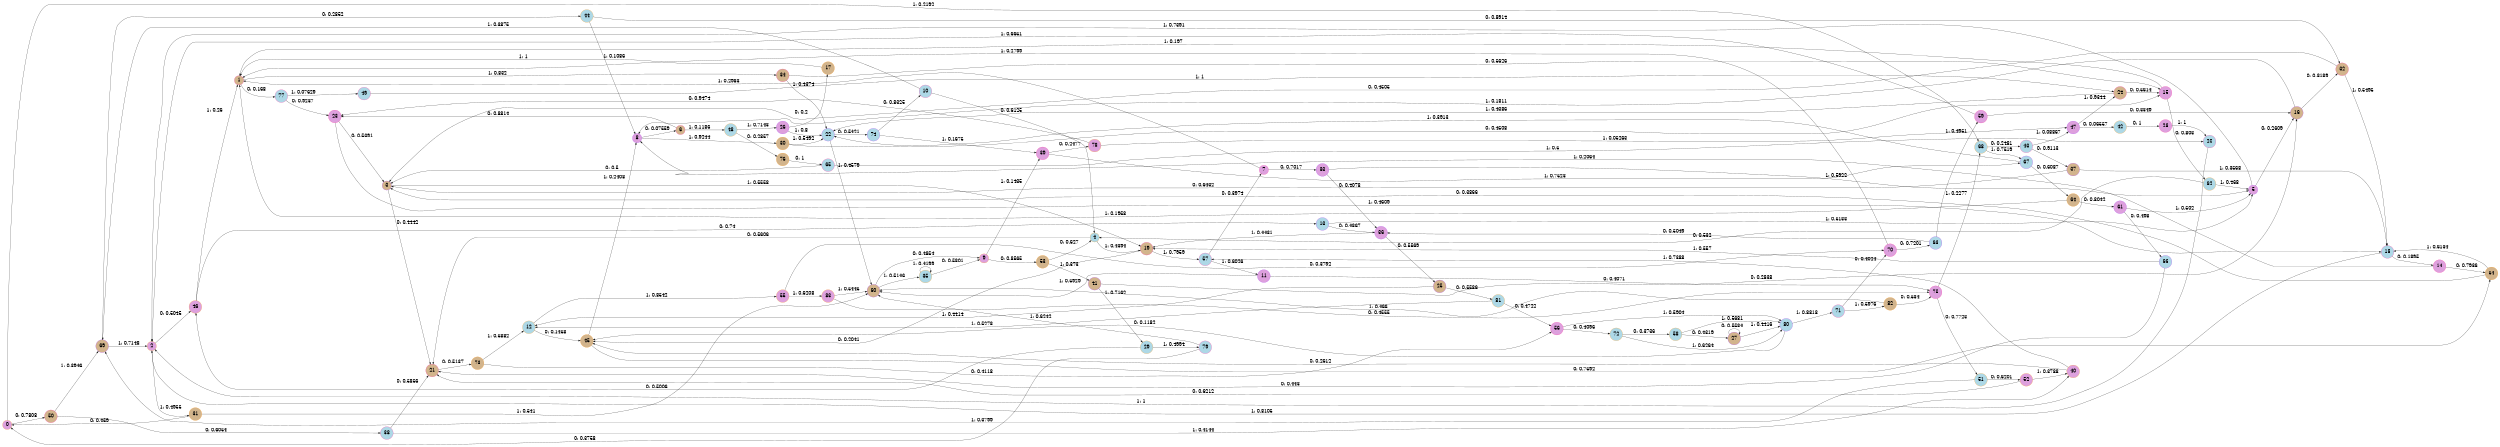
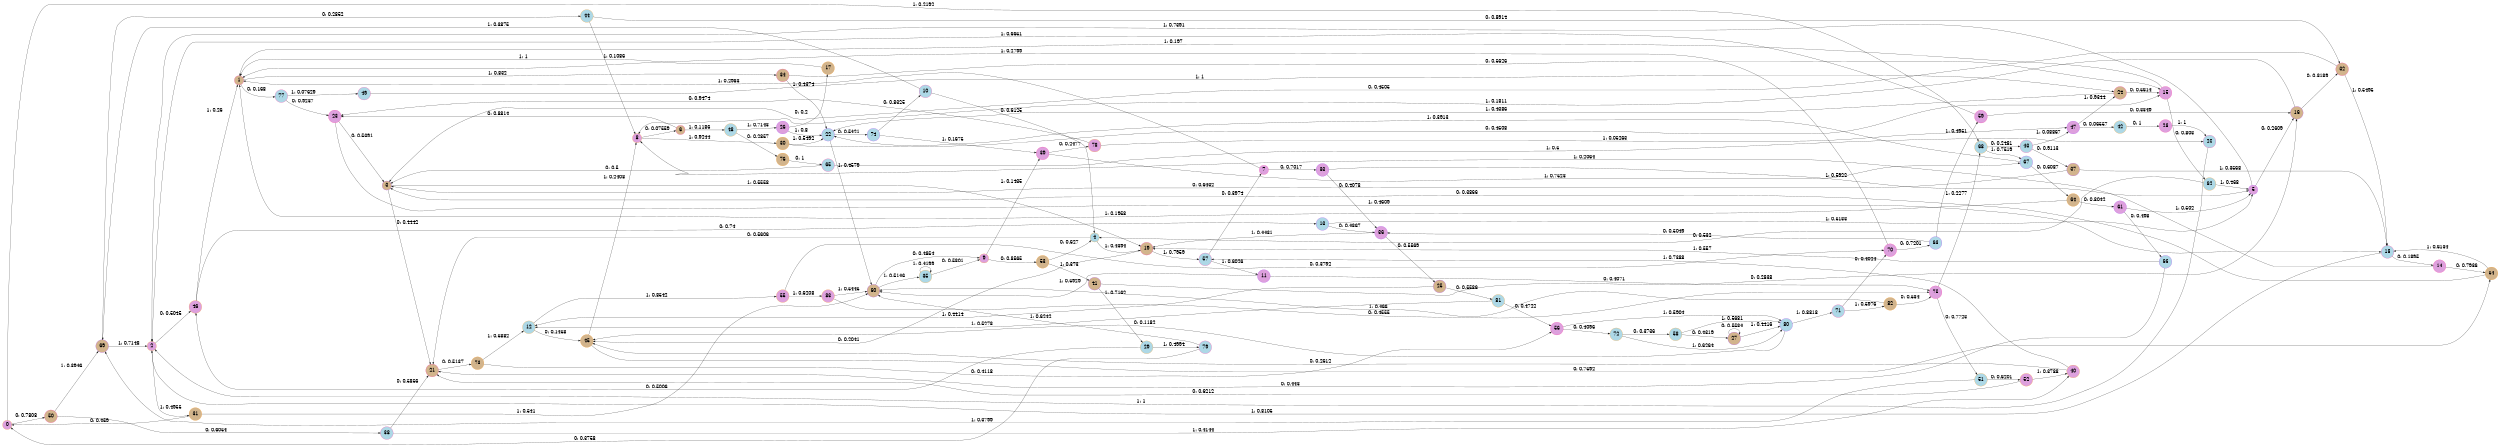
(637, 138) -> (637, 138)
